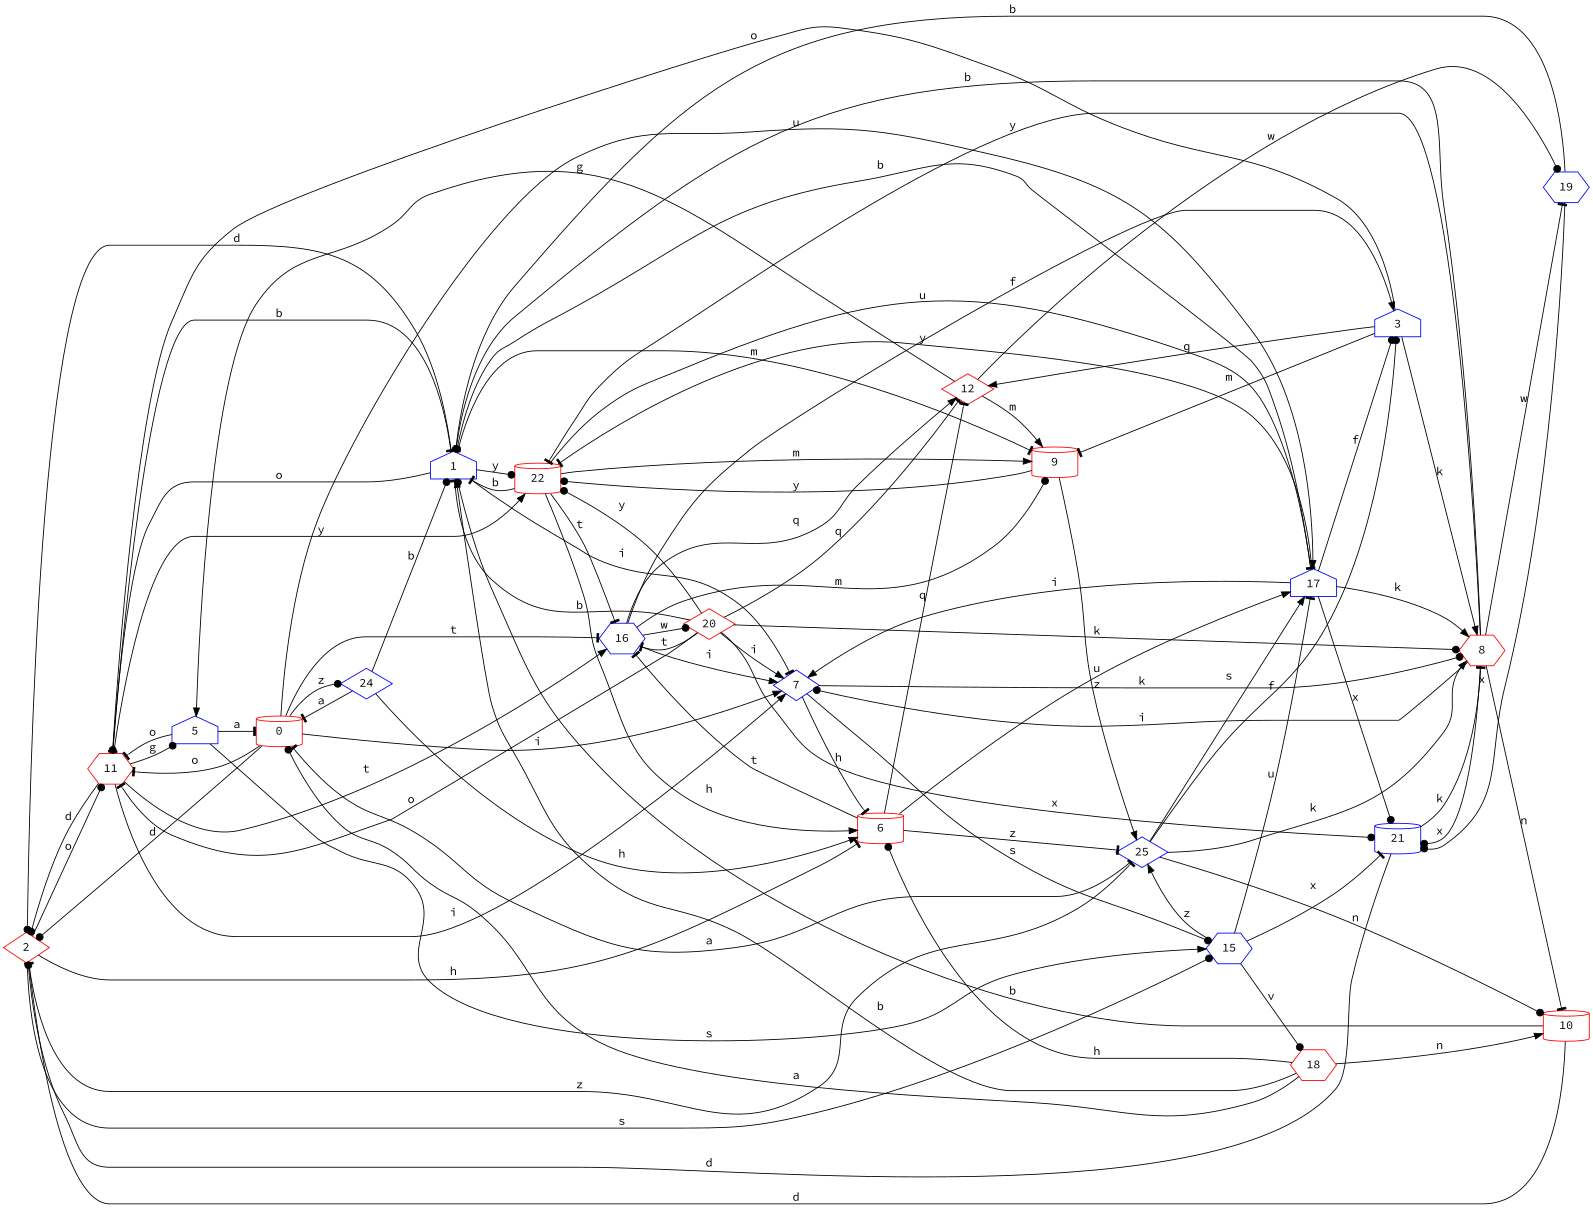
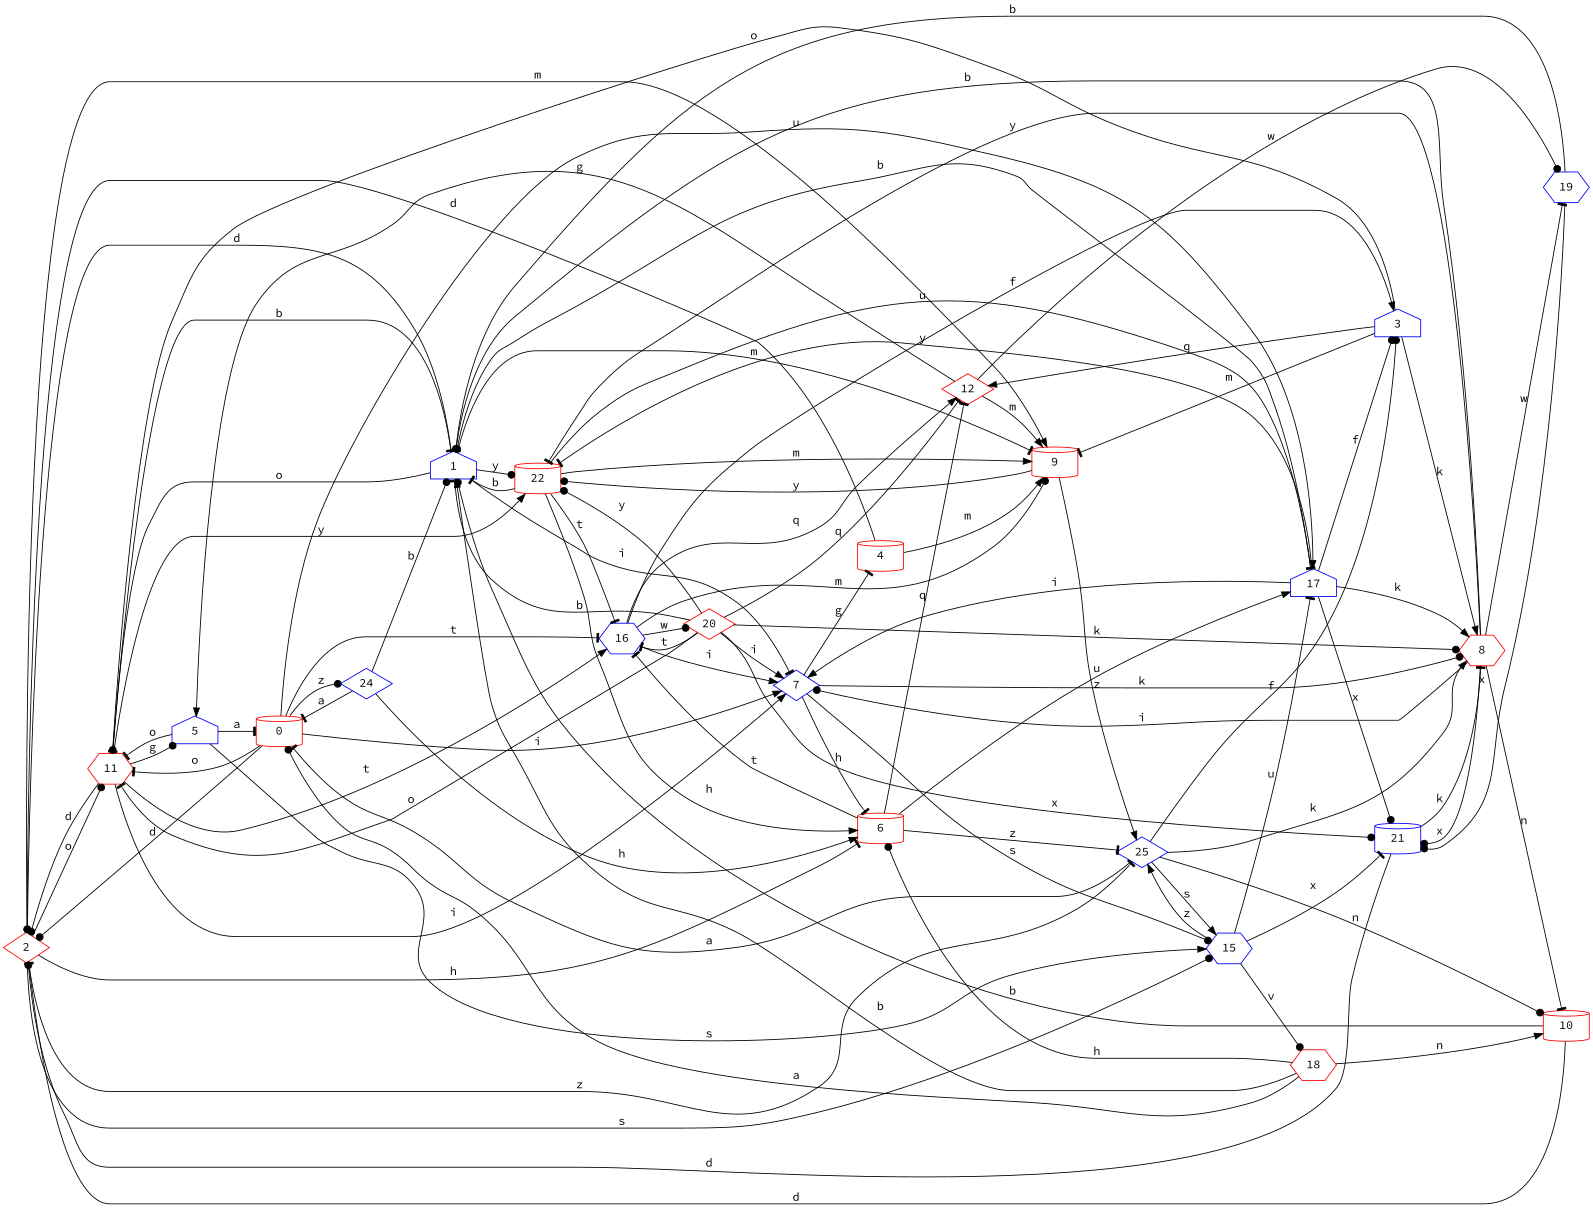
none -> (215, 82)
none -> (881, 556)
(1221, 729) -> (1181, 895)
